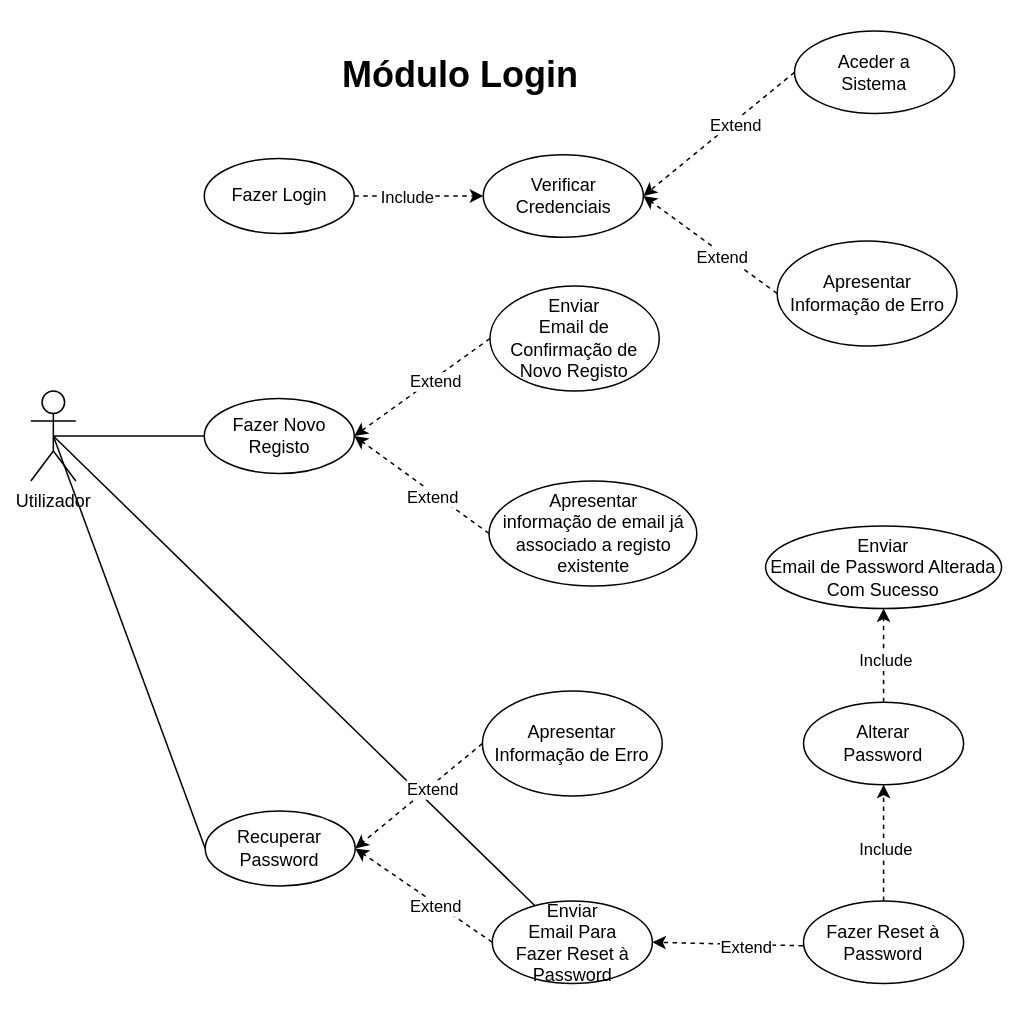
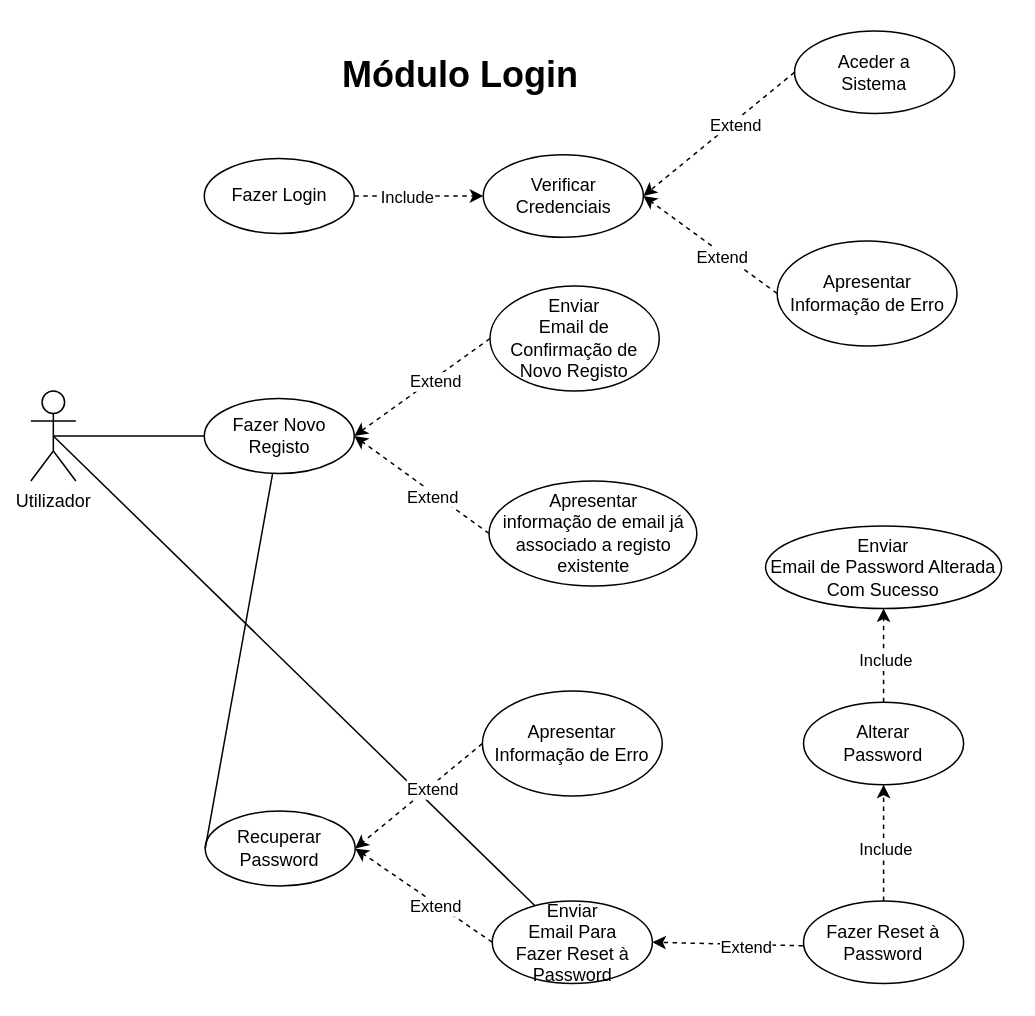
(136, 659) -> (239, 660)
